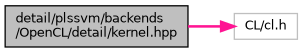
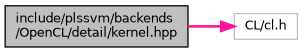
(97, 26) -> (97, 26)
